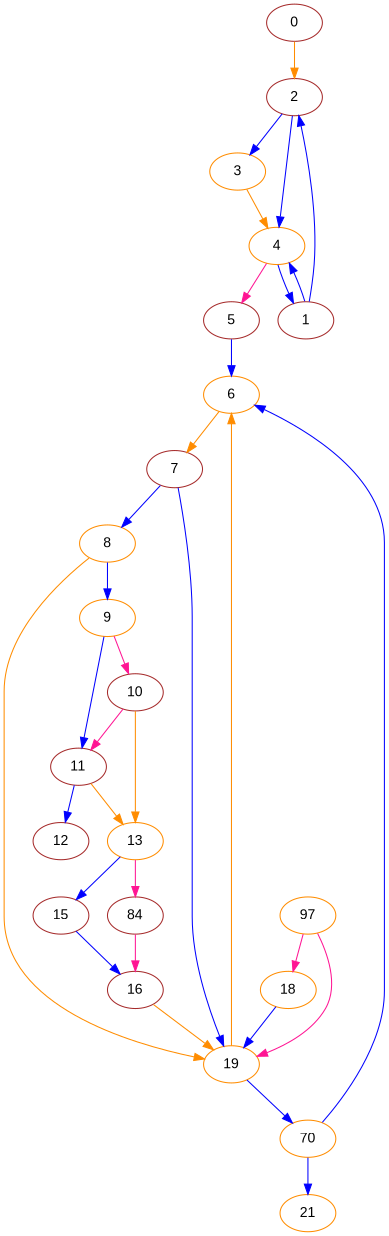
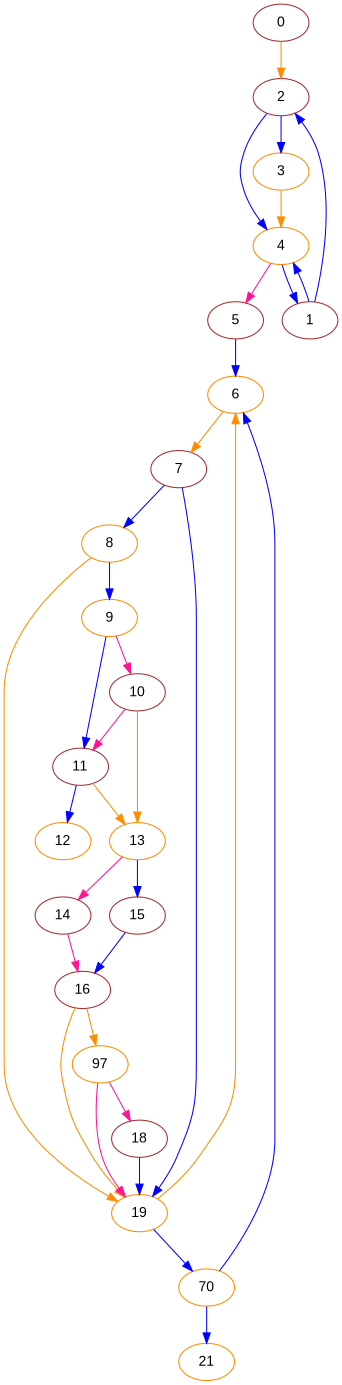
(61, 841) -> (63, 841)
(135, 916) -> (63, 916)
(288, 990) -> (140, 1139)
none -> (90, 1022)
